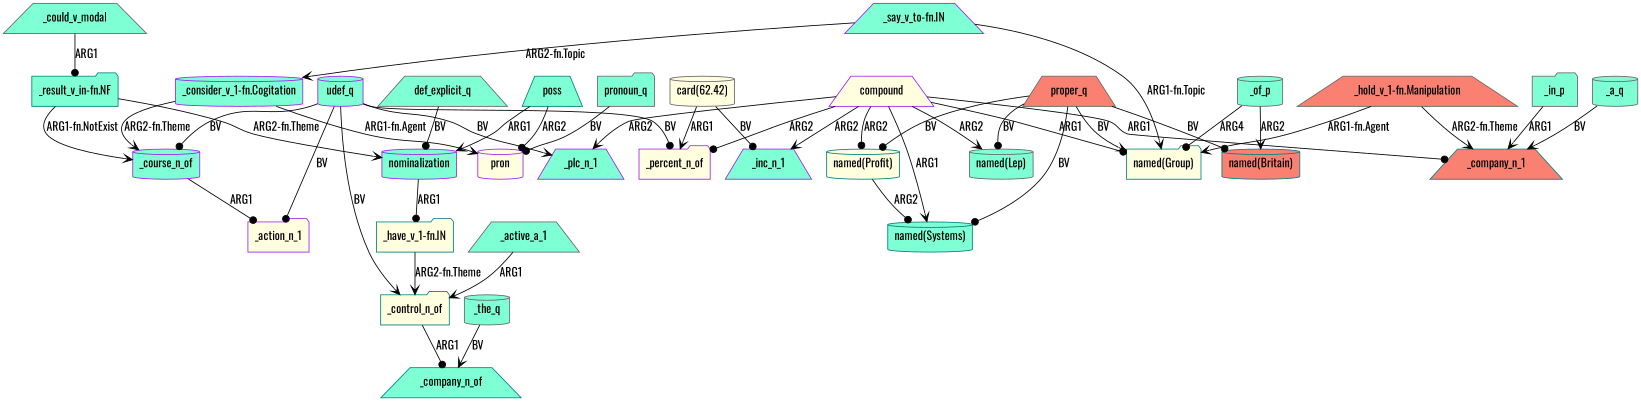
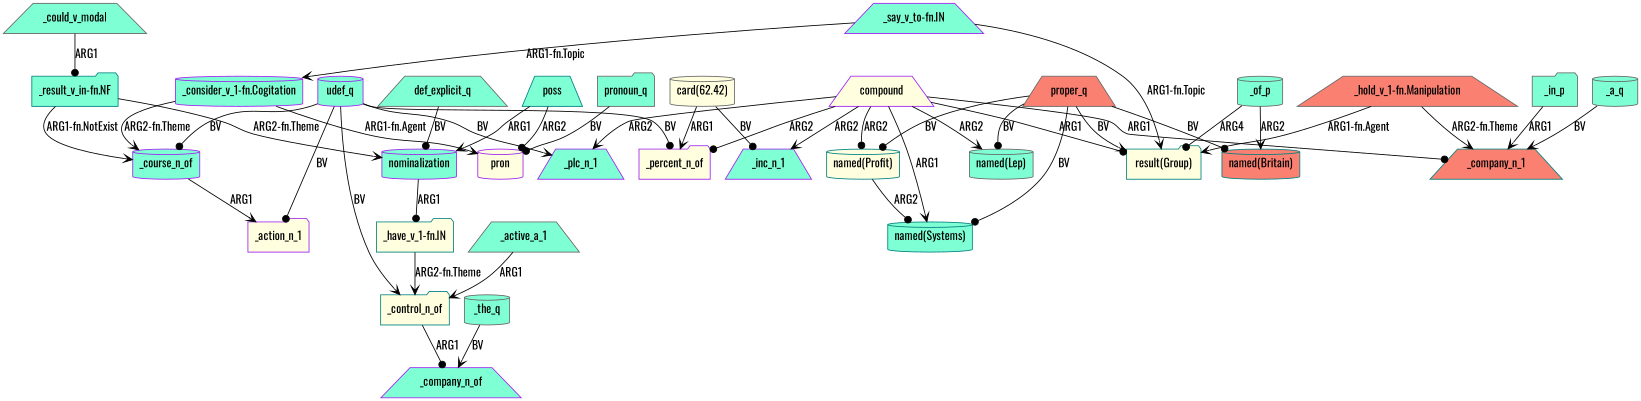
(556, 55) -> (556, 55)
(1164, 164) -> (1164, 164)
(219, 199) -> (219, 199)
(451, 383) -> (451, 383)
